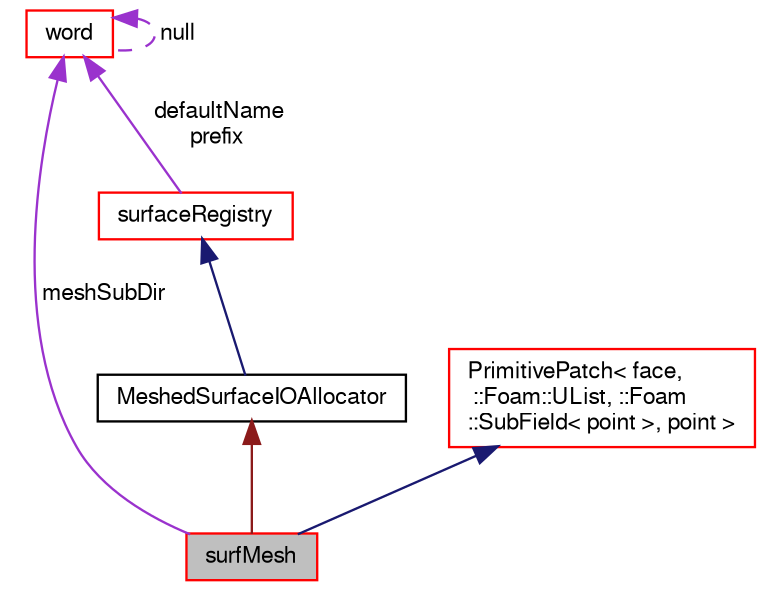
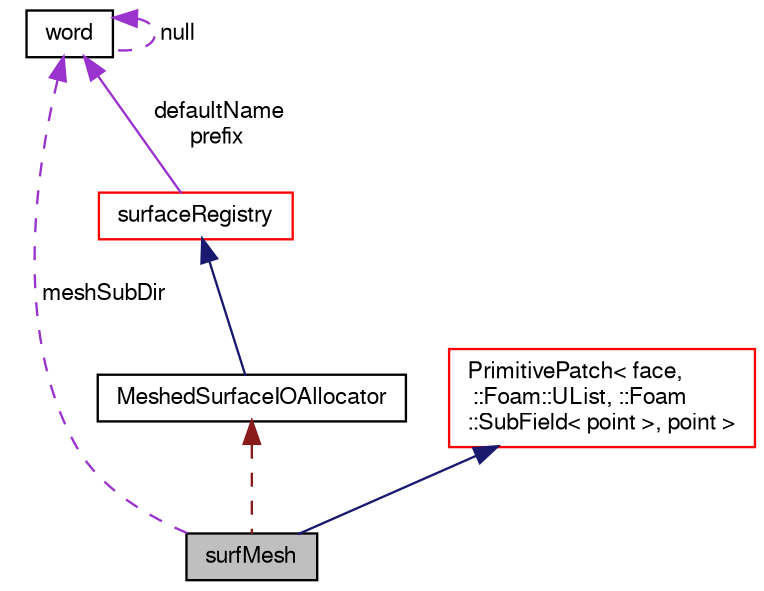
(70, 34) -> (70, 34)
(41, 338) -> (41, 338)
(252, 489) -> (252, 489)
(252, 557) -> (252, 557)
